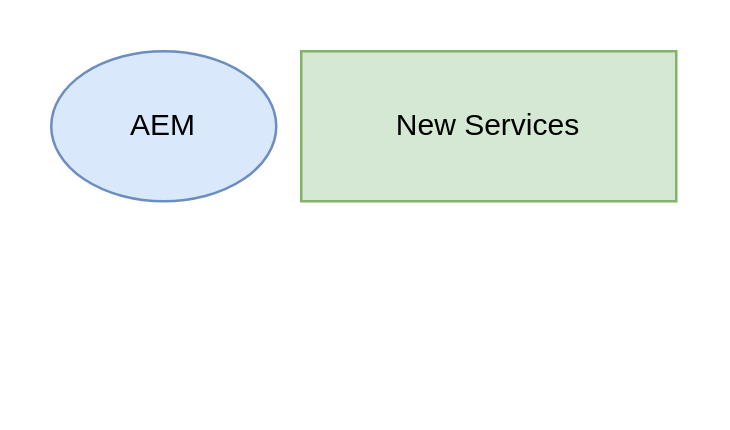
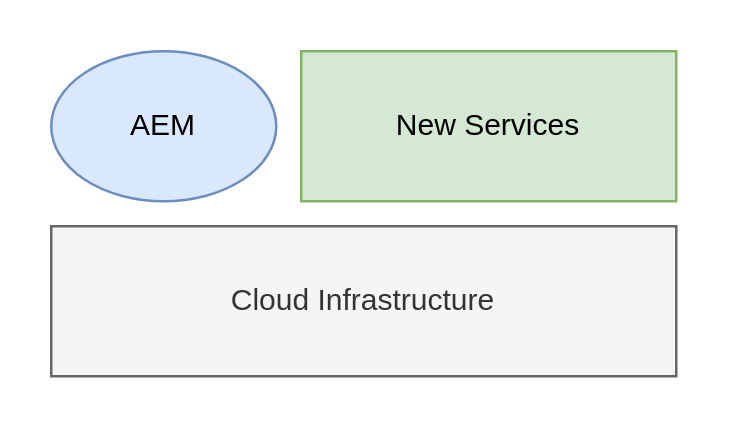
none -> (364, 301)
